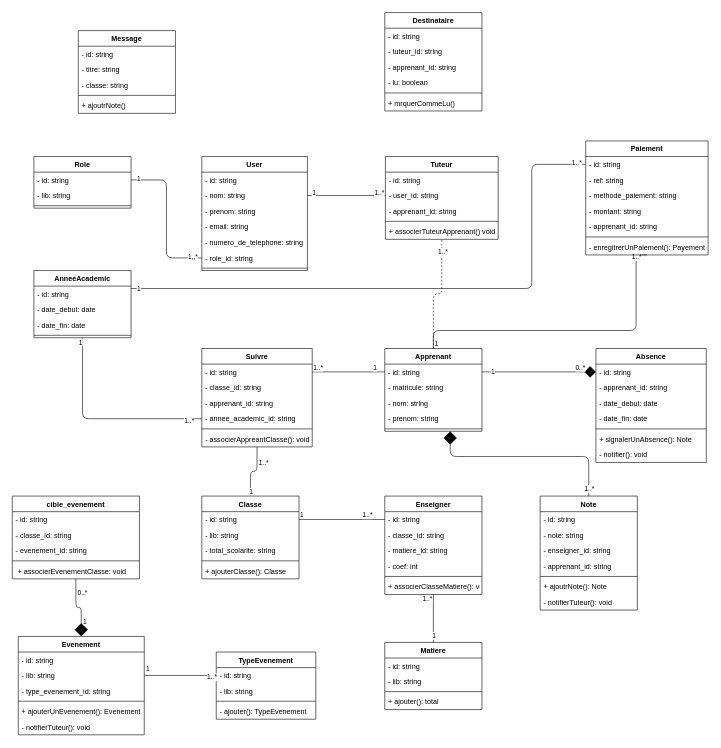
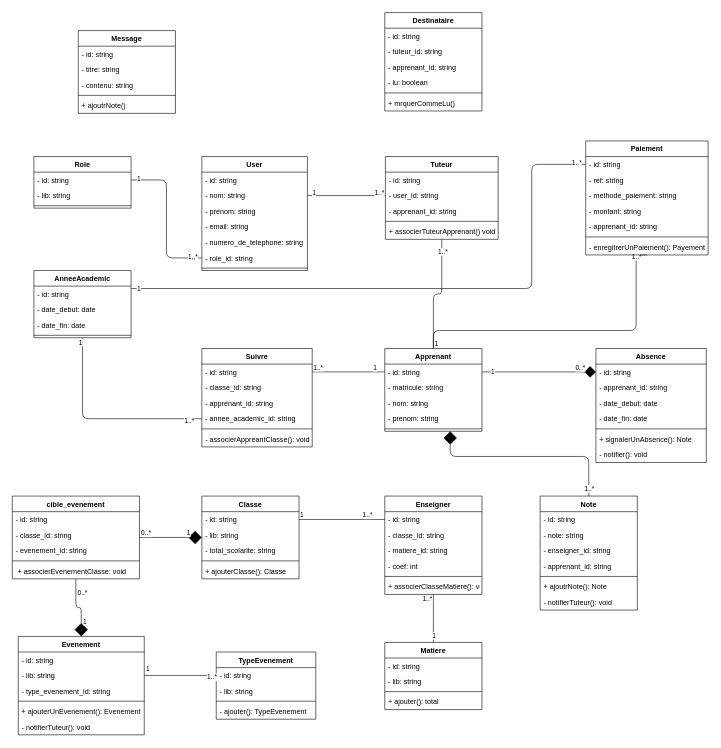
(109, 85) -> (112, 85)
(442, 291) -> (442, 291)
(251, 473) -> none
none -> (165, 537)
